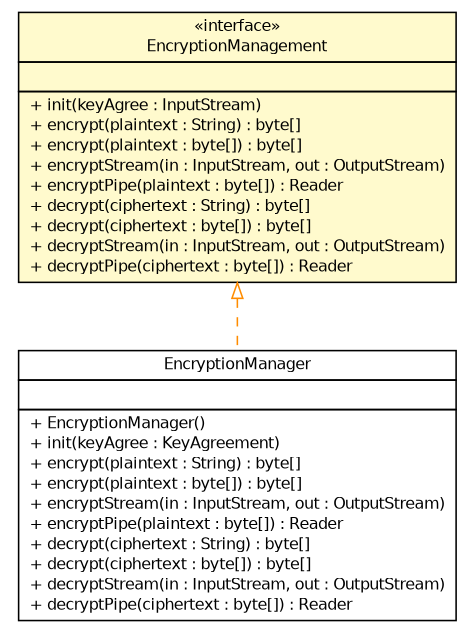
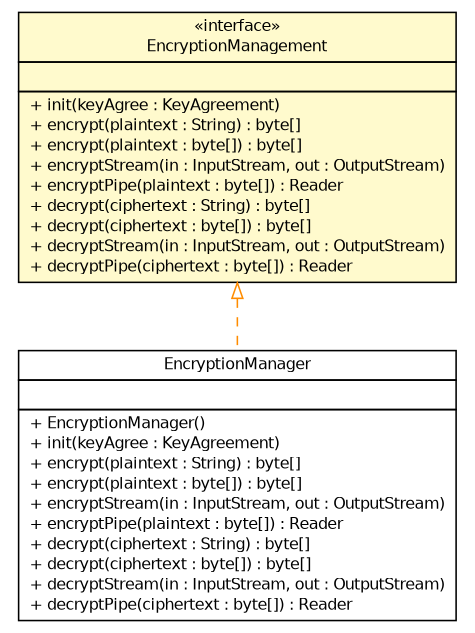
(146, 105) -> (155, 105)
